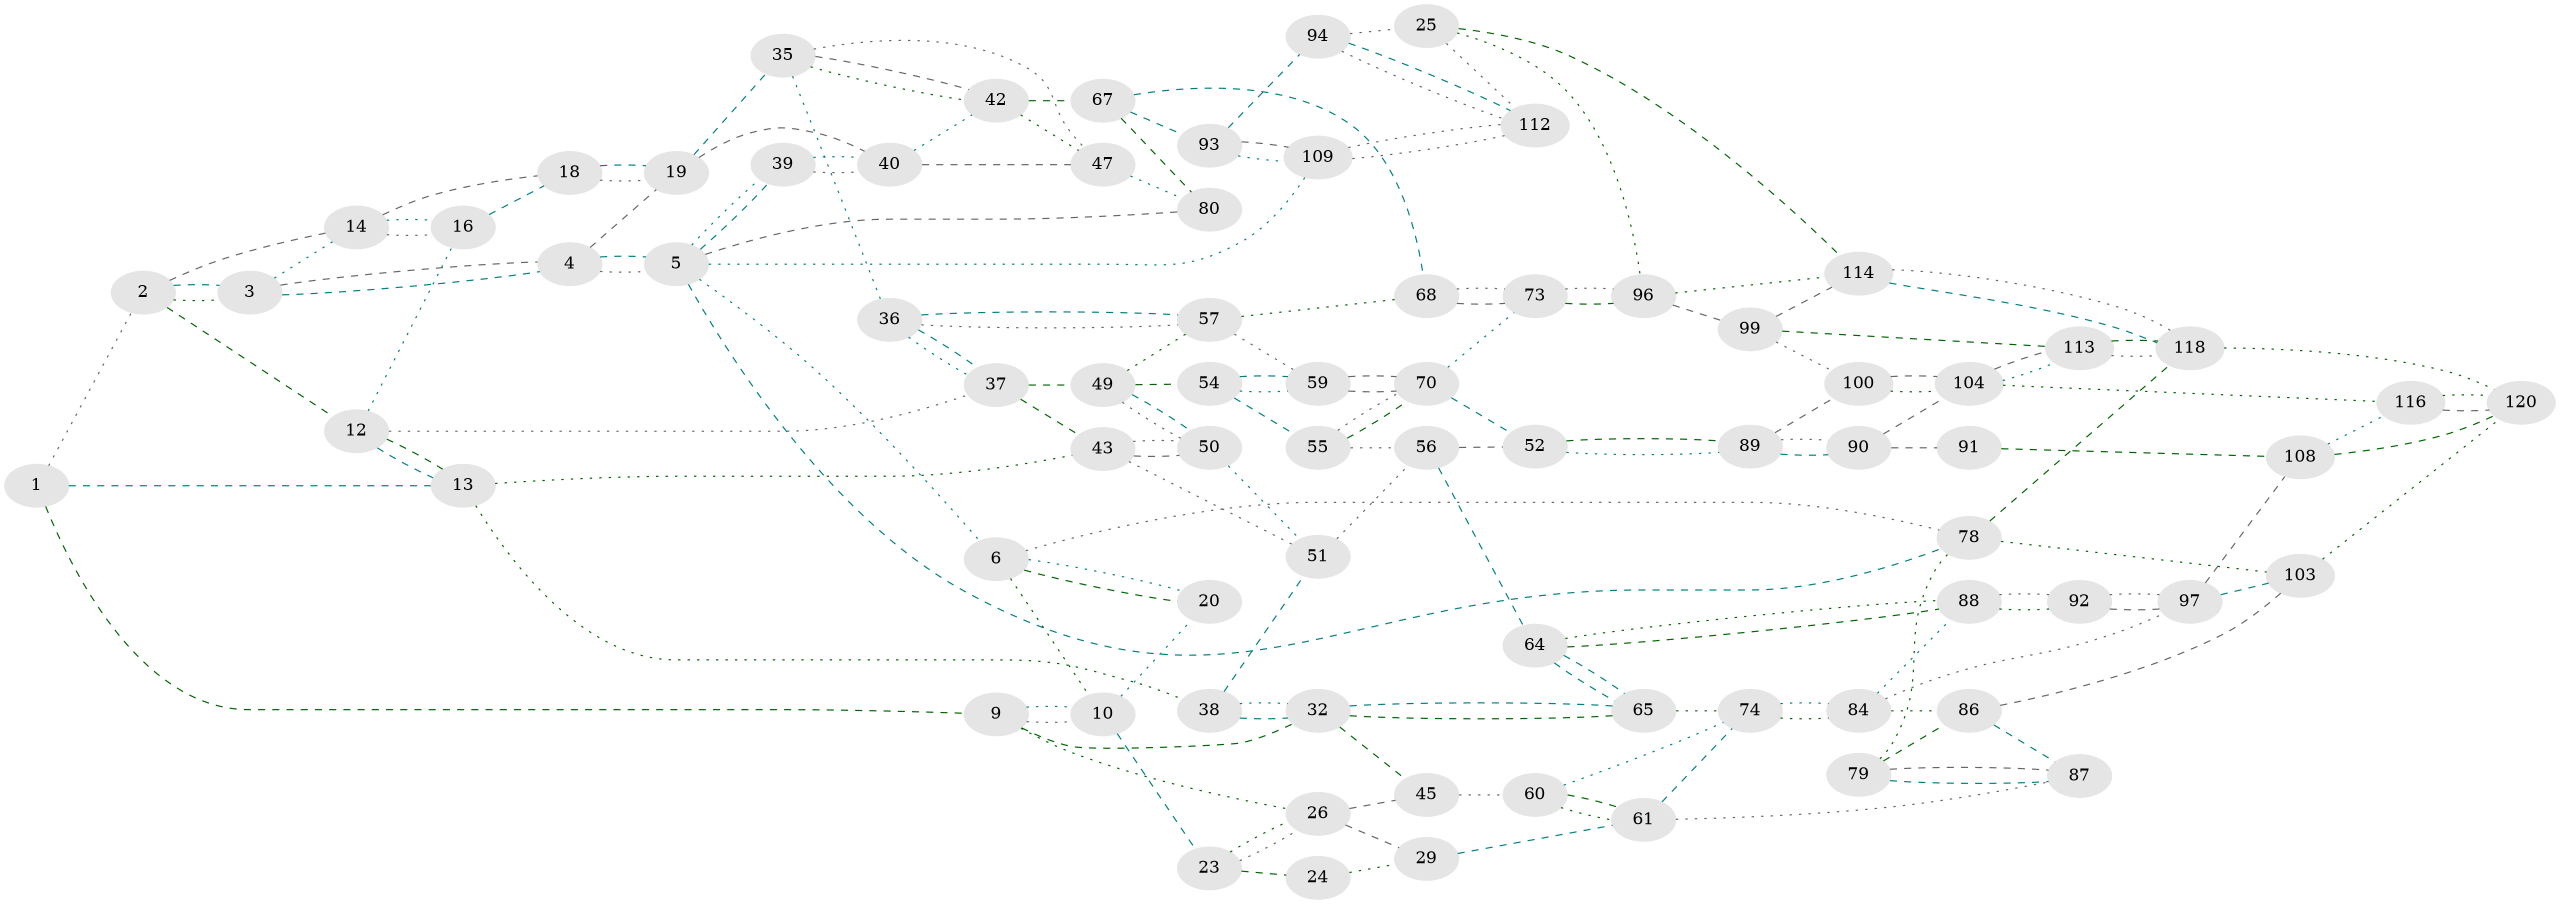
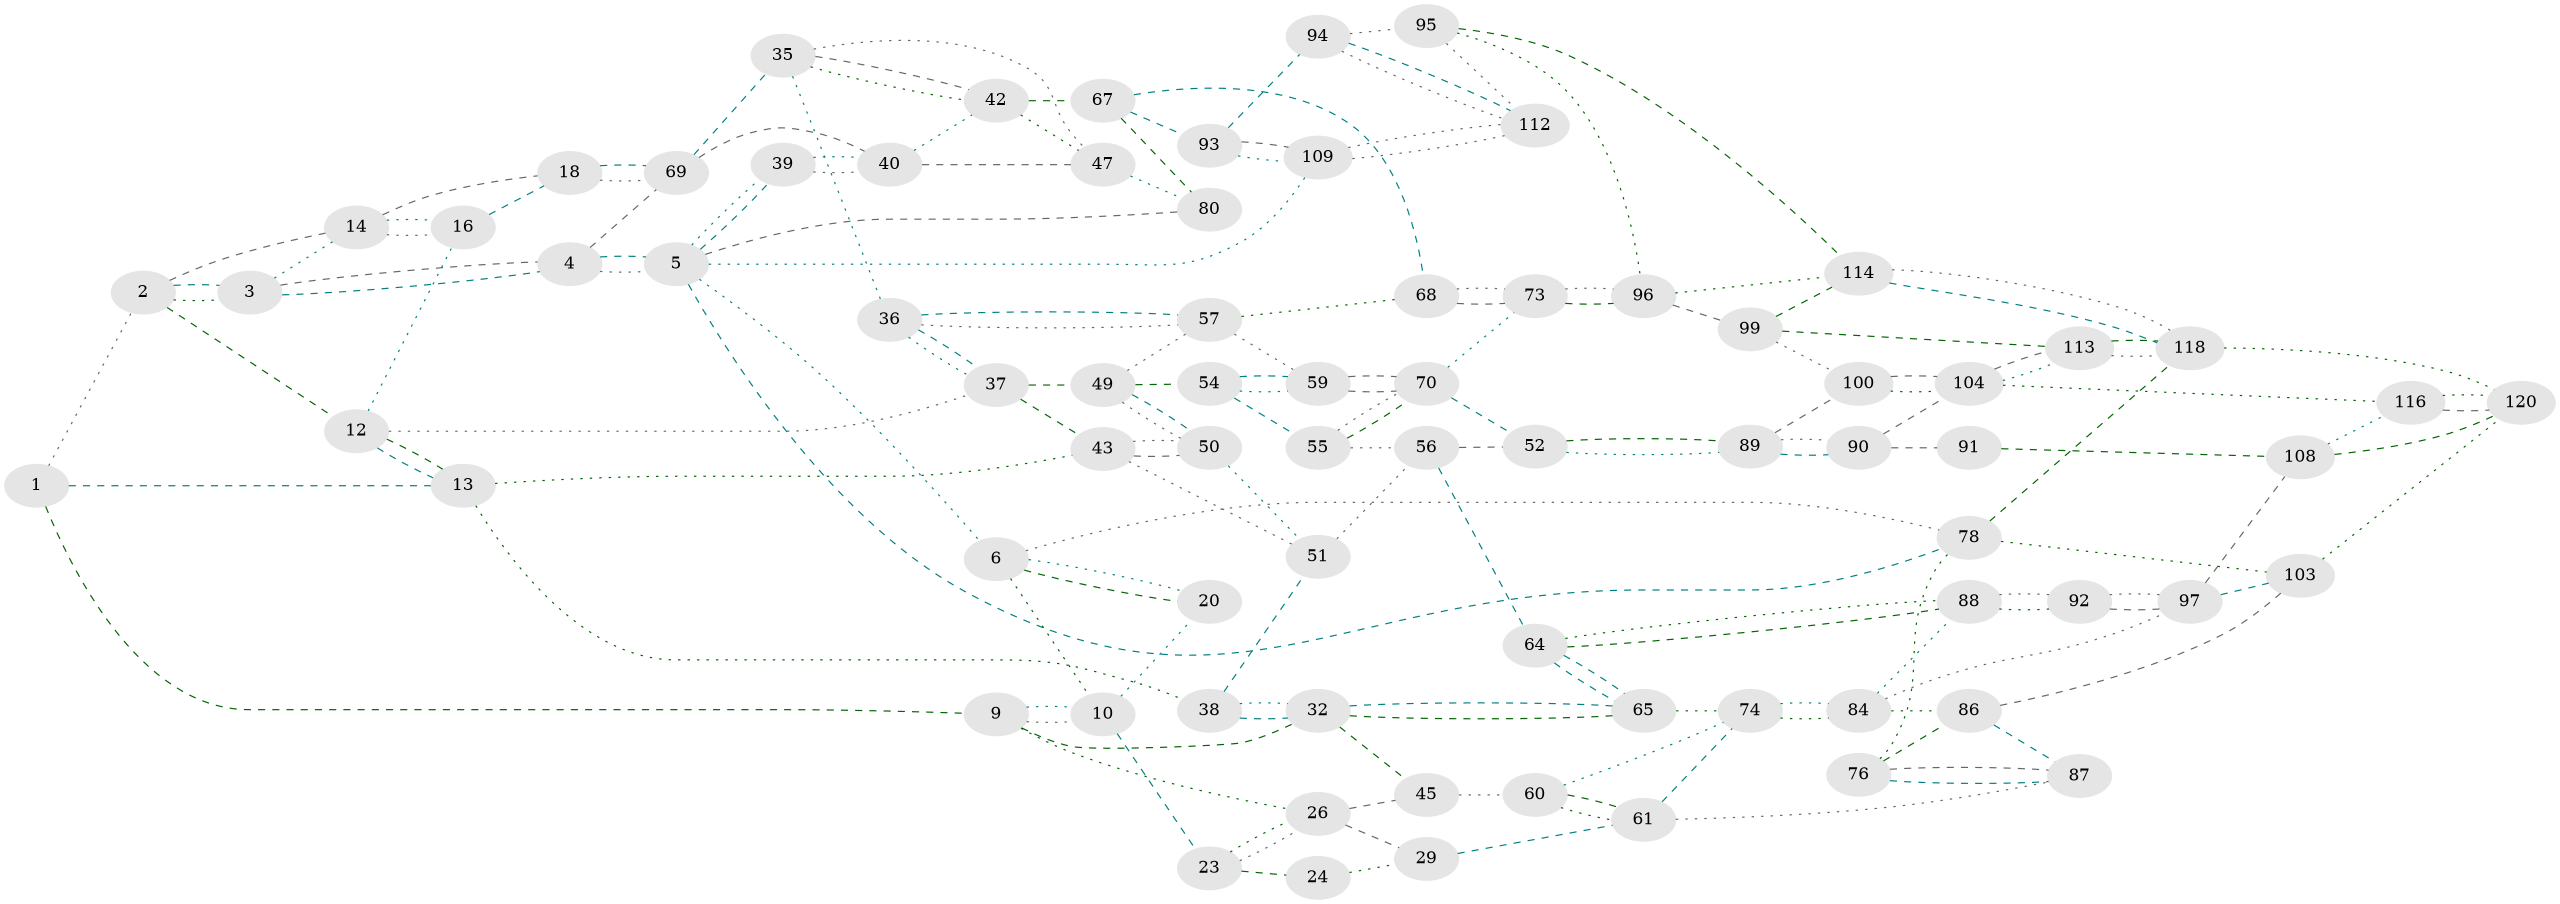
(1427, 26) -> (1427, 26)
(676, 173) -> (676, 173)
(1804, 302) -> (1804, 302)
(1157, 352) -> (1157, 352)
(1859, 775) -> (1859, 775)
